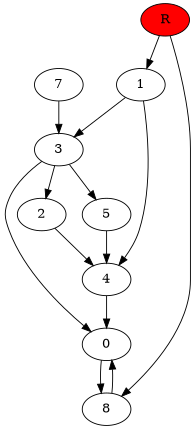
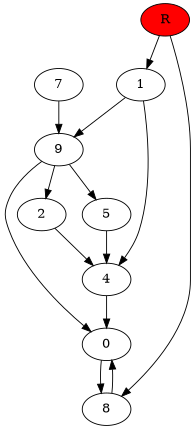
(59, 150) -> (59, 150)
